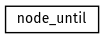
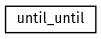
(52, 19) -> (51, 19)
